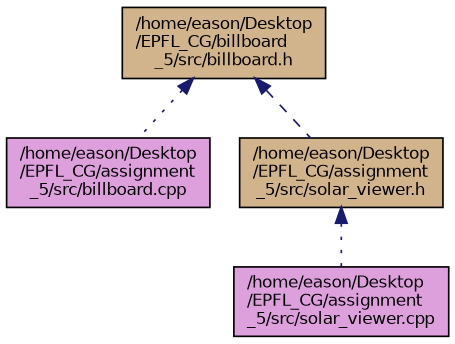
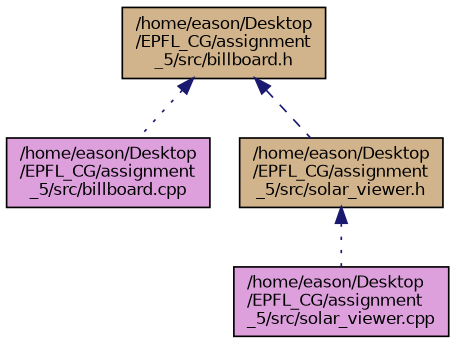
(224, 43) -> (224, 43)
